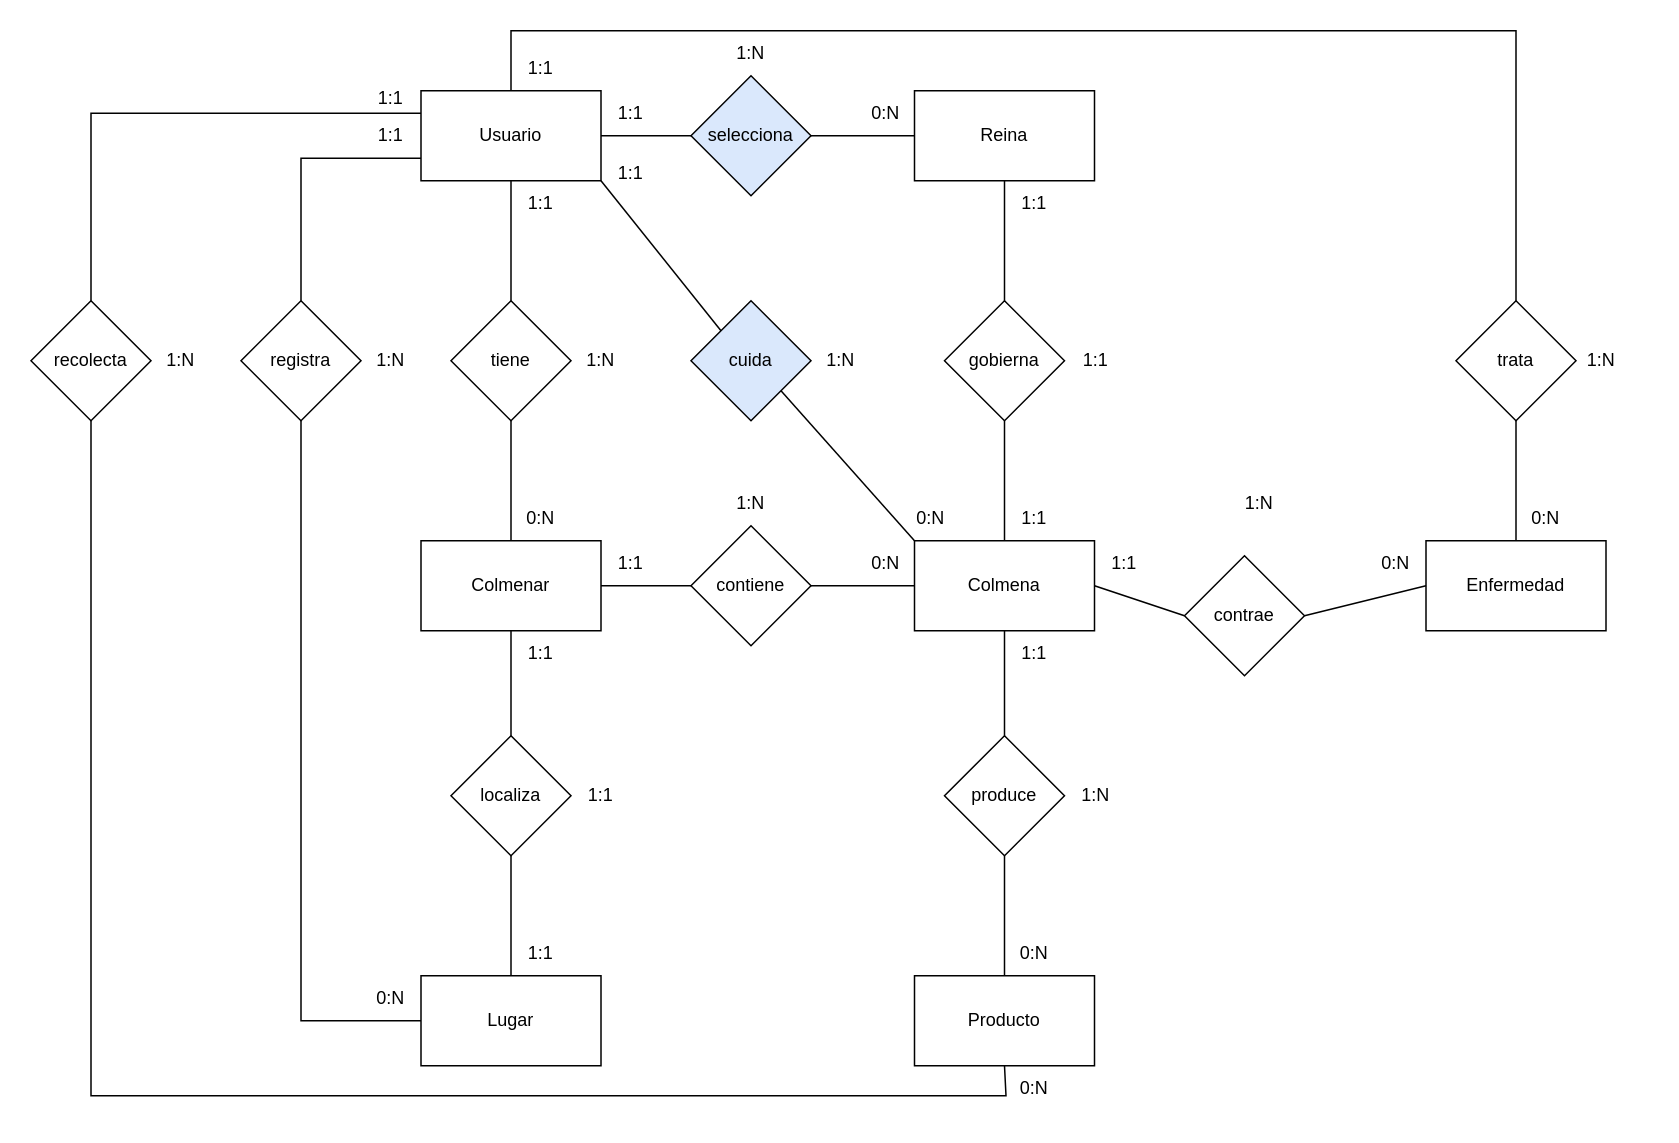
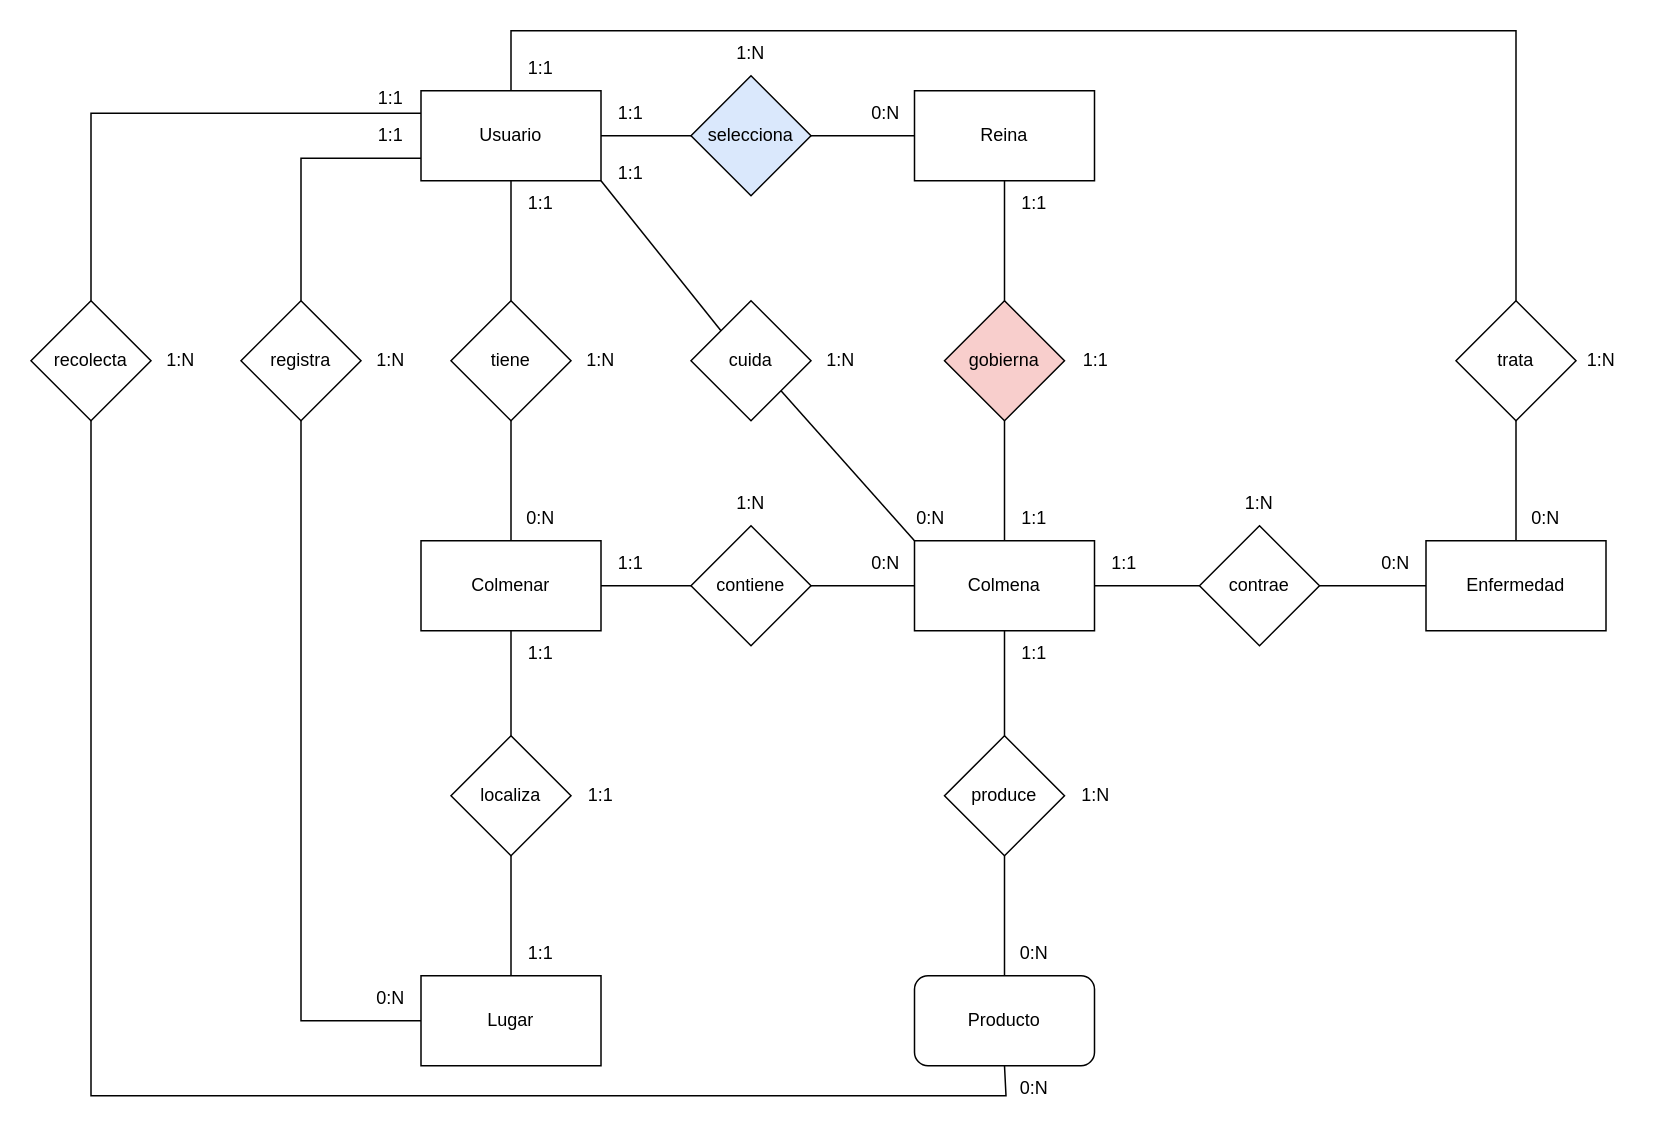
(751, 361) -> (751, 361)
(1004, 361) -> (1004, 361)
(1244, 616) -> (1259, 586)
(1004, 1021) -> (1004, 1021)
